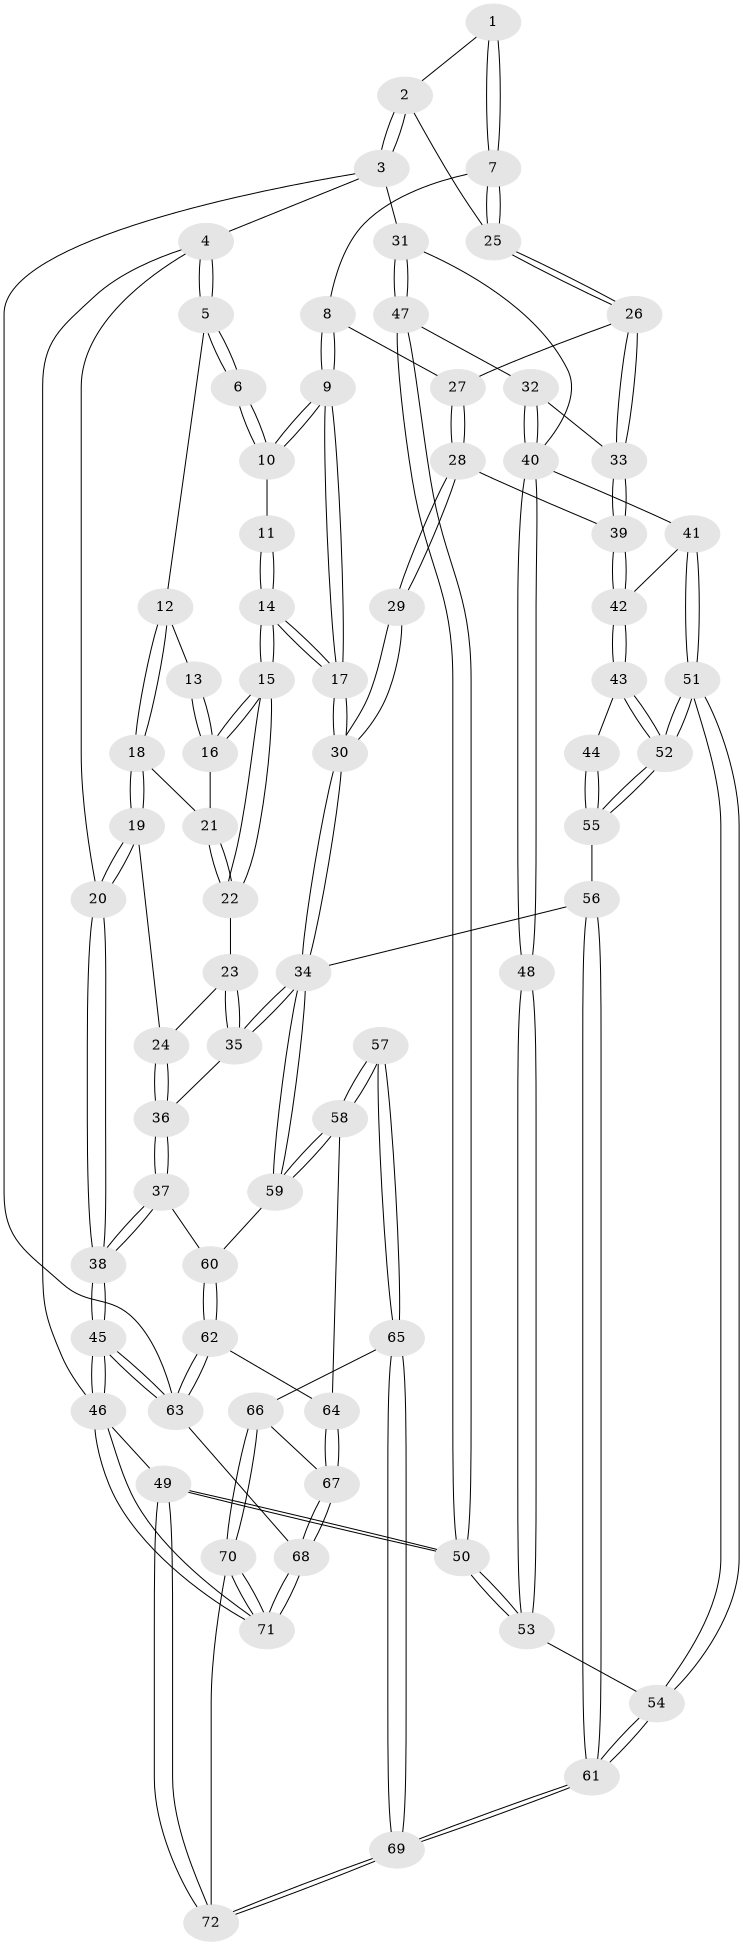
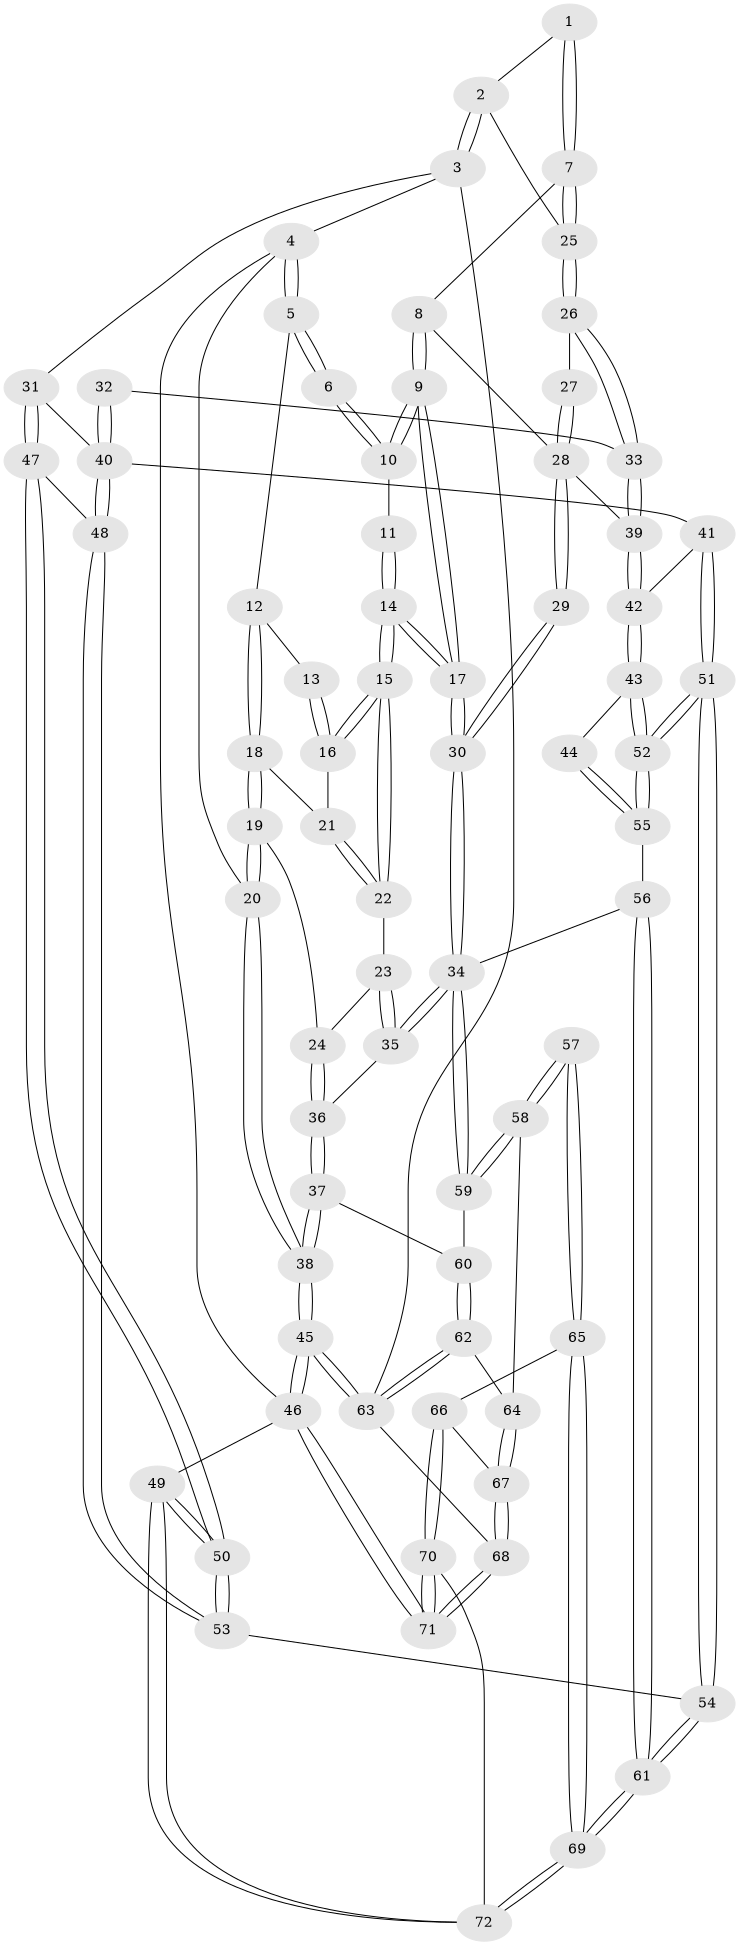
(391, 350) -> (496, 394)
(466, 351) -> (66, 497)
